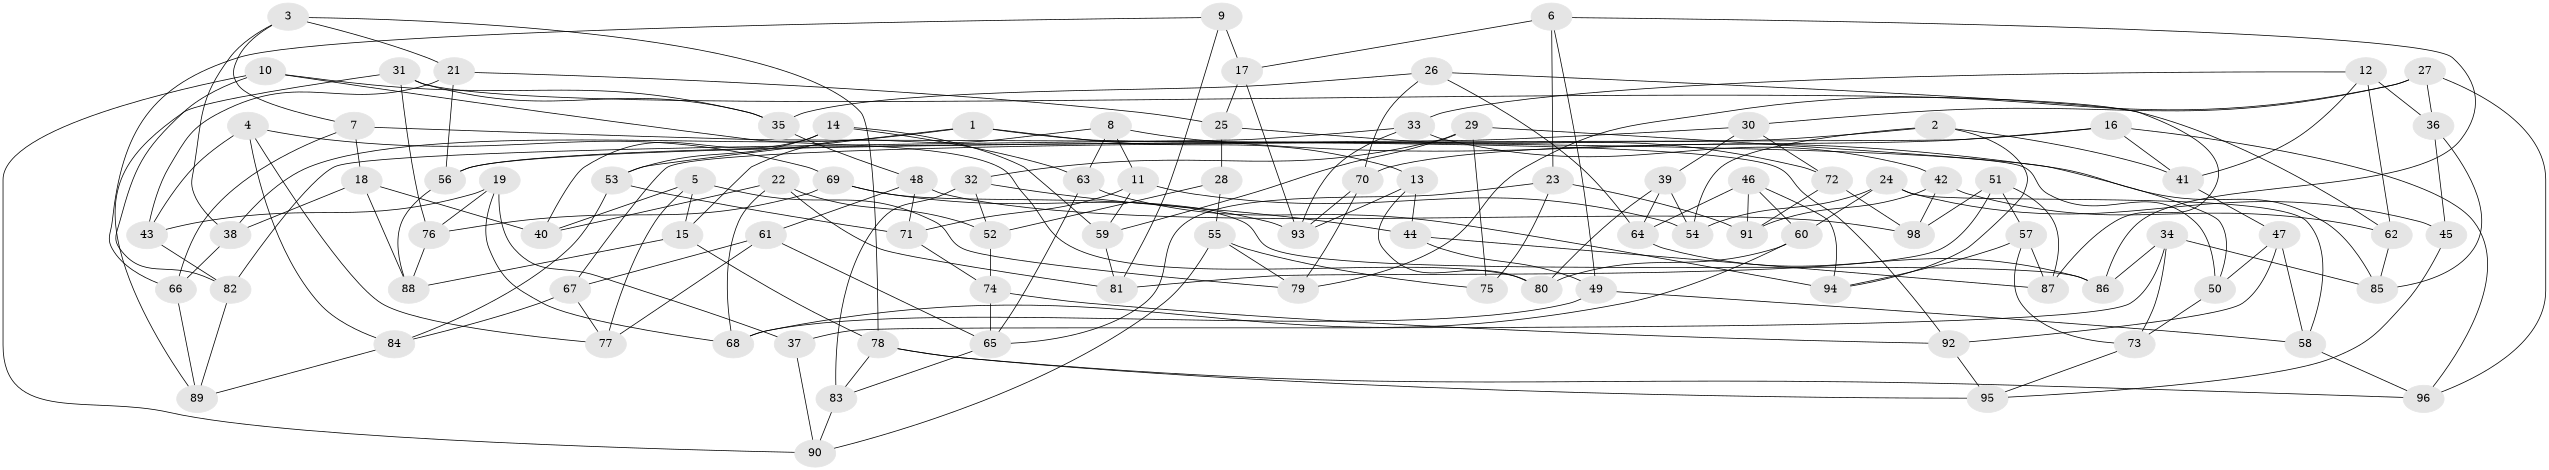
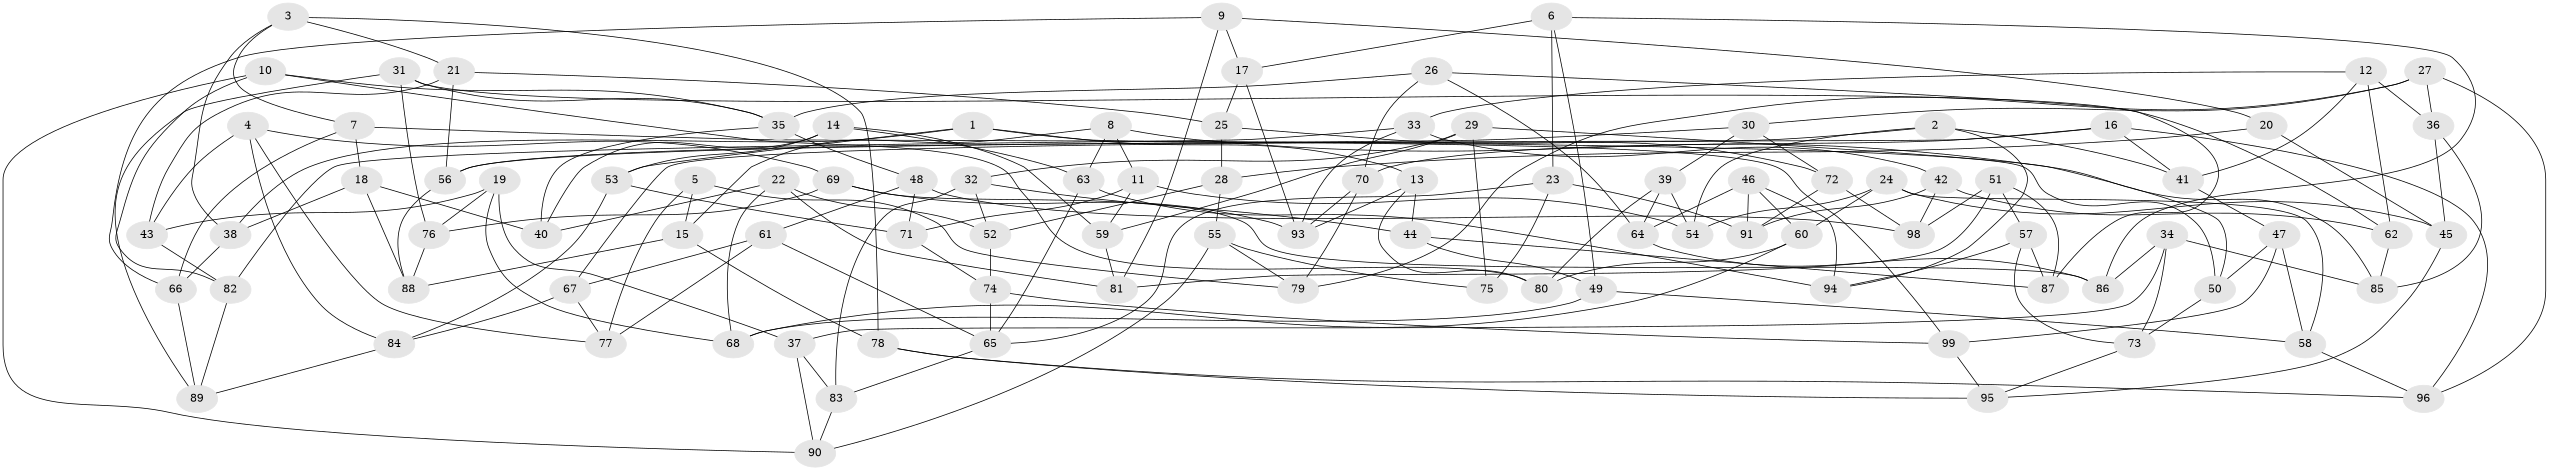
none -> (2267, 126)
(618, 208) -> (565, 163)
(1949, 344) -> (1949, 344)
(857, 372) -> (816, 372)
